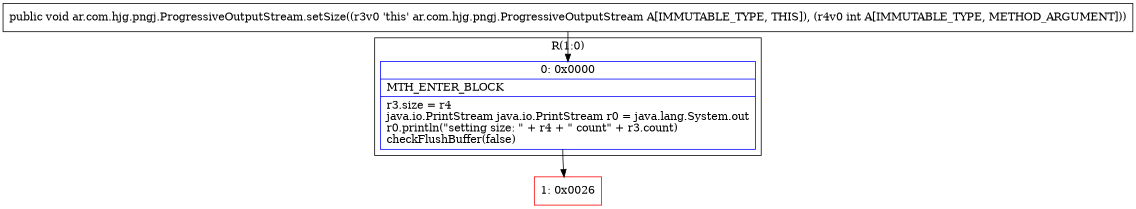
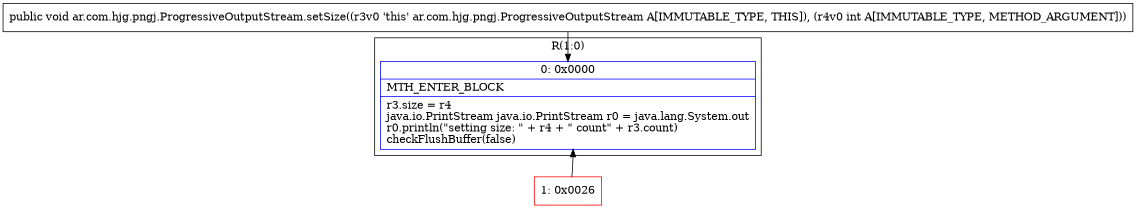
(563, 160) -> (573, 167)
